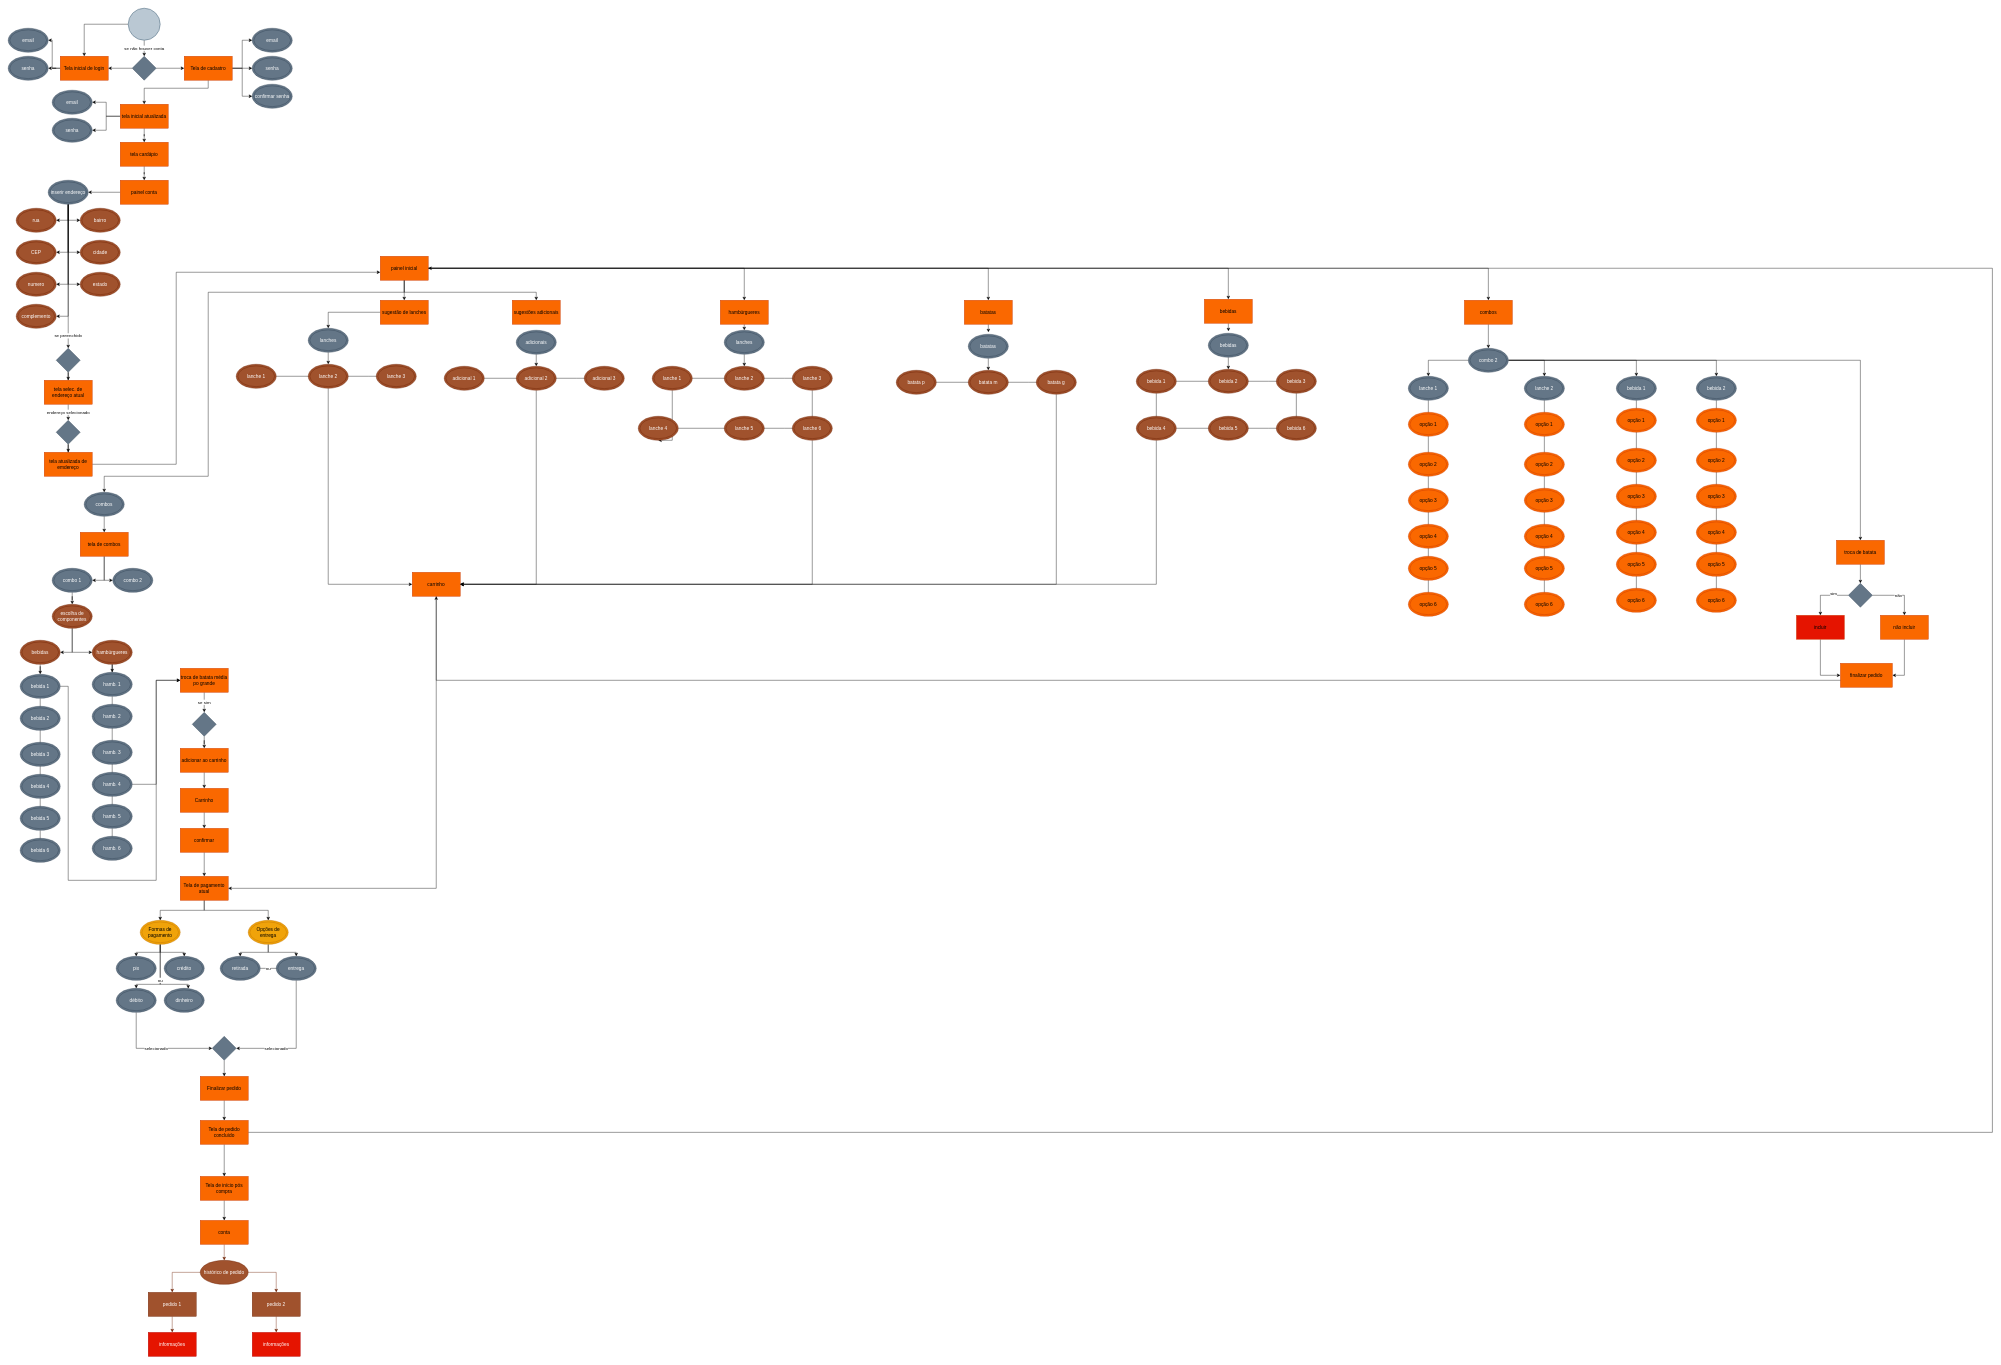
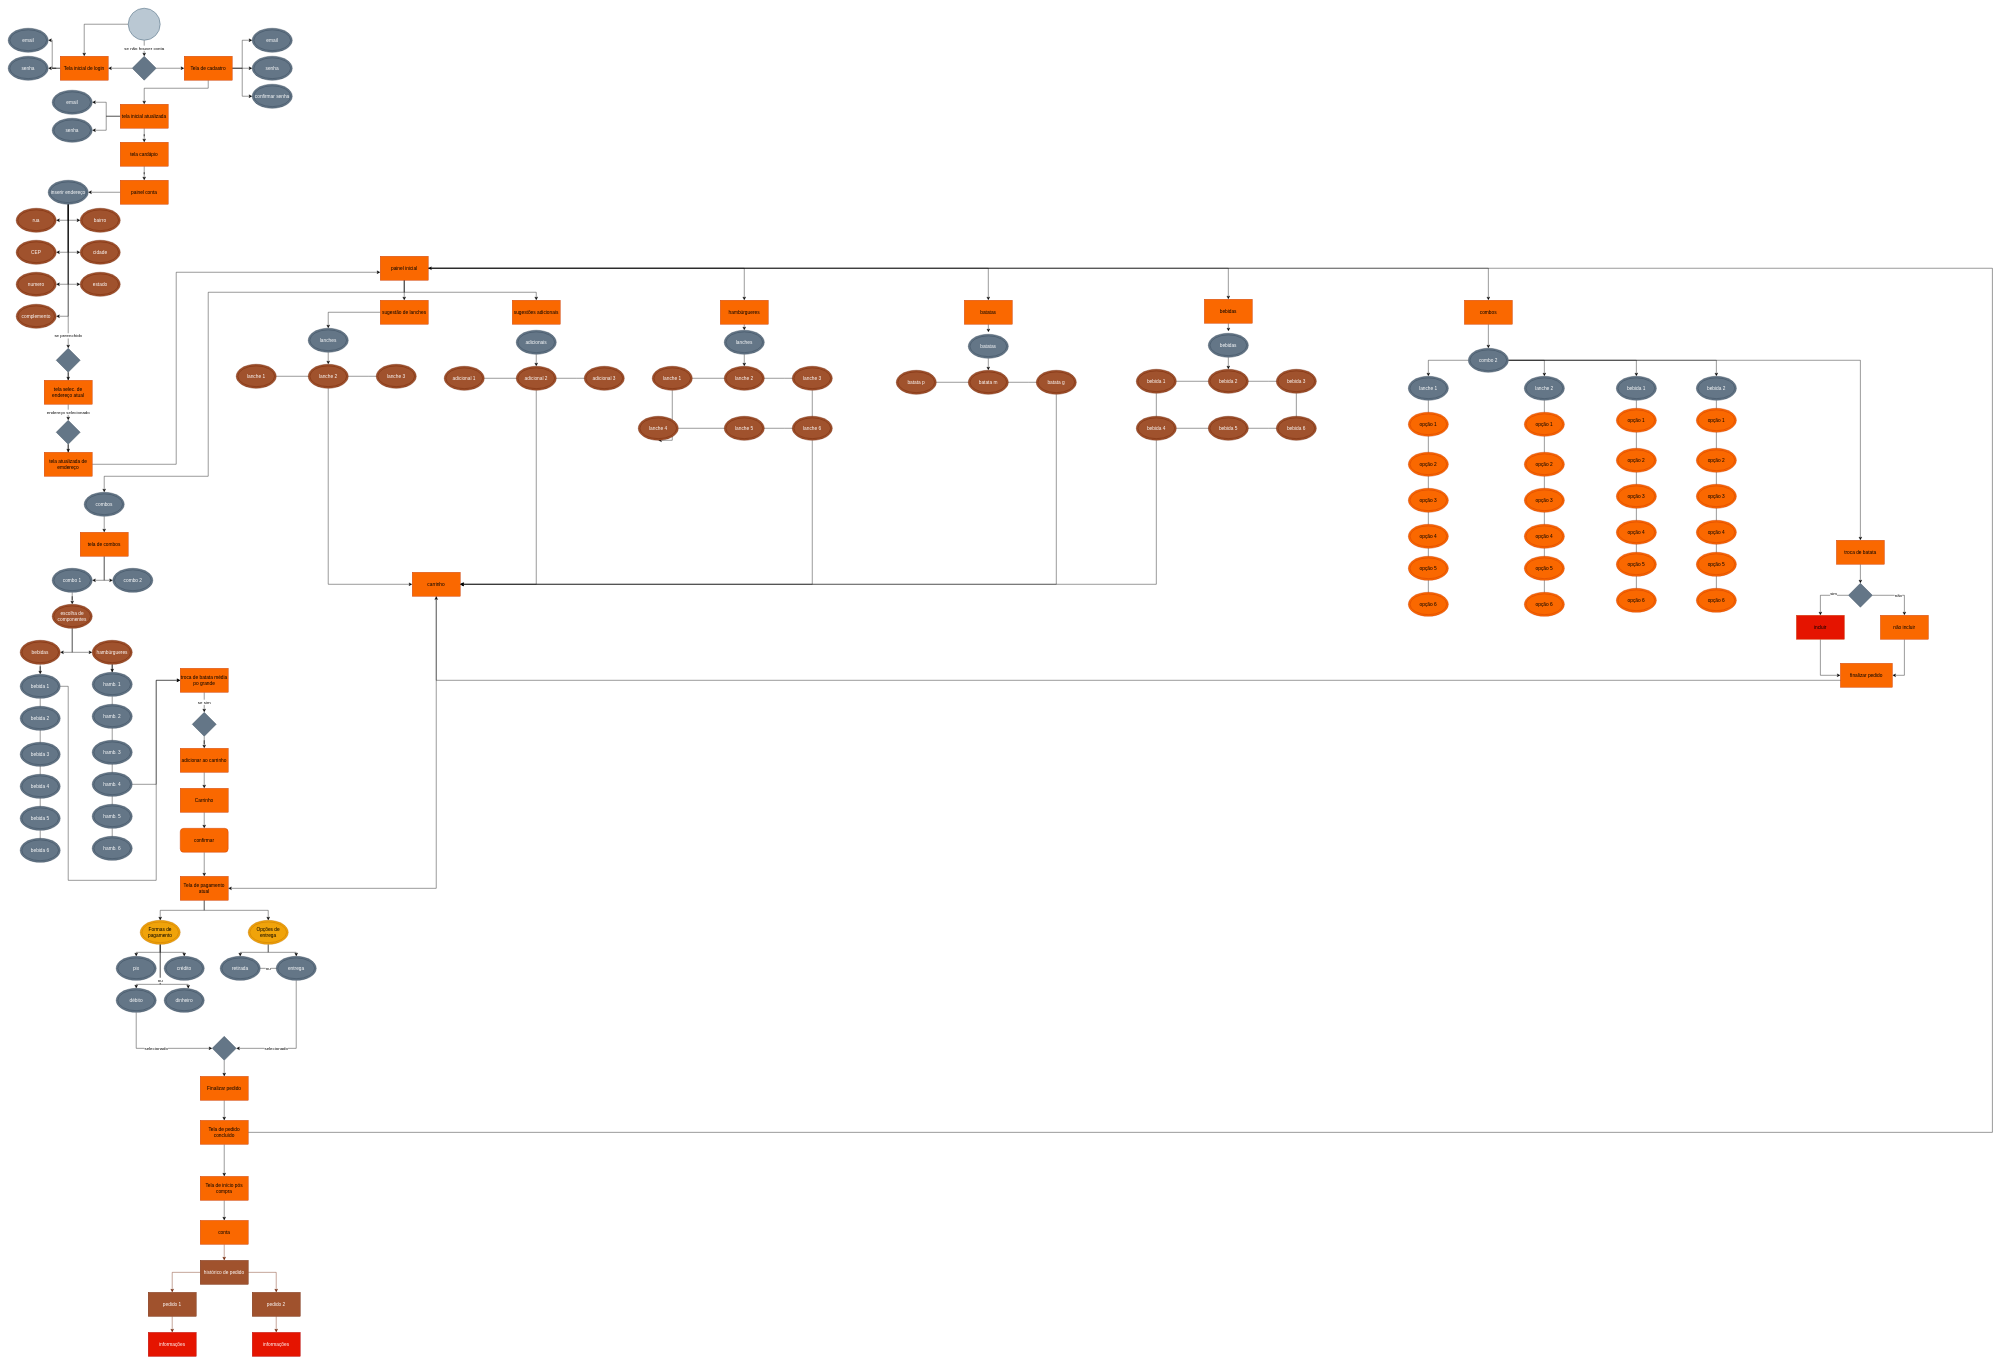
(204, 840) -> (204, 840)
(224, 1272) -> (224, 1272)
